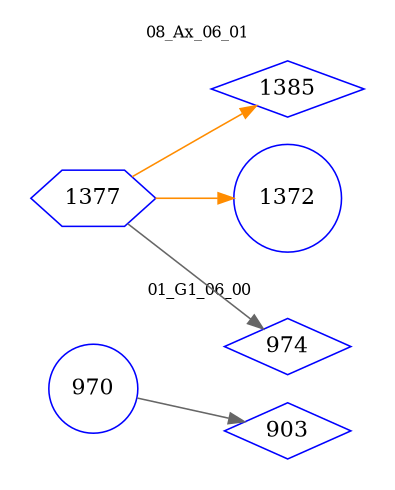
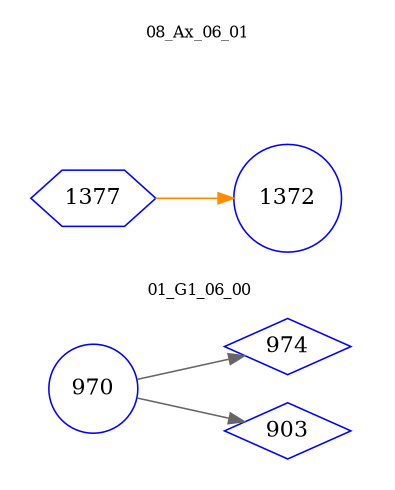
(288, 89) -> none
(208, 286) -> (183, 369)
